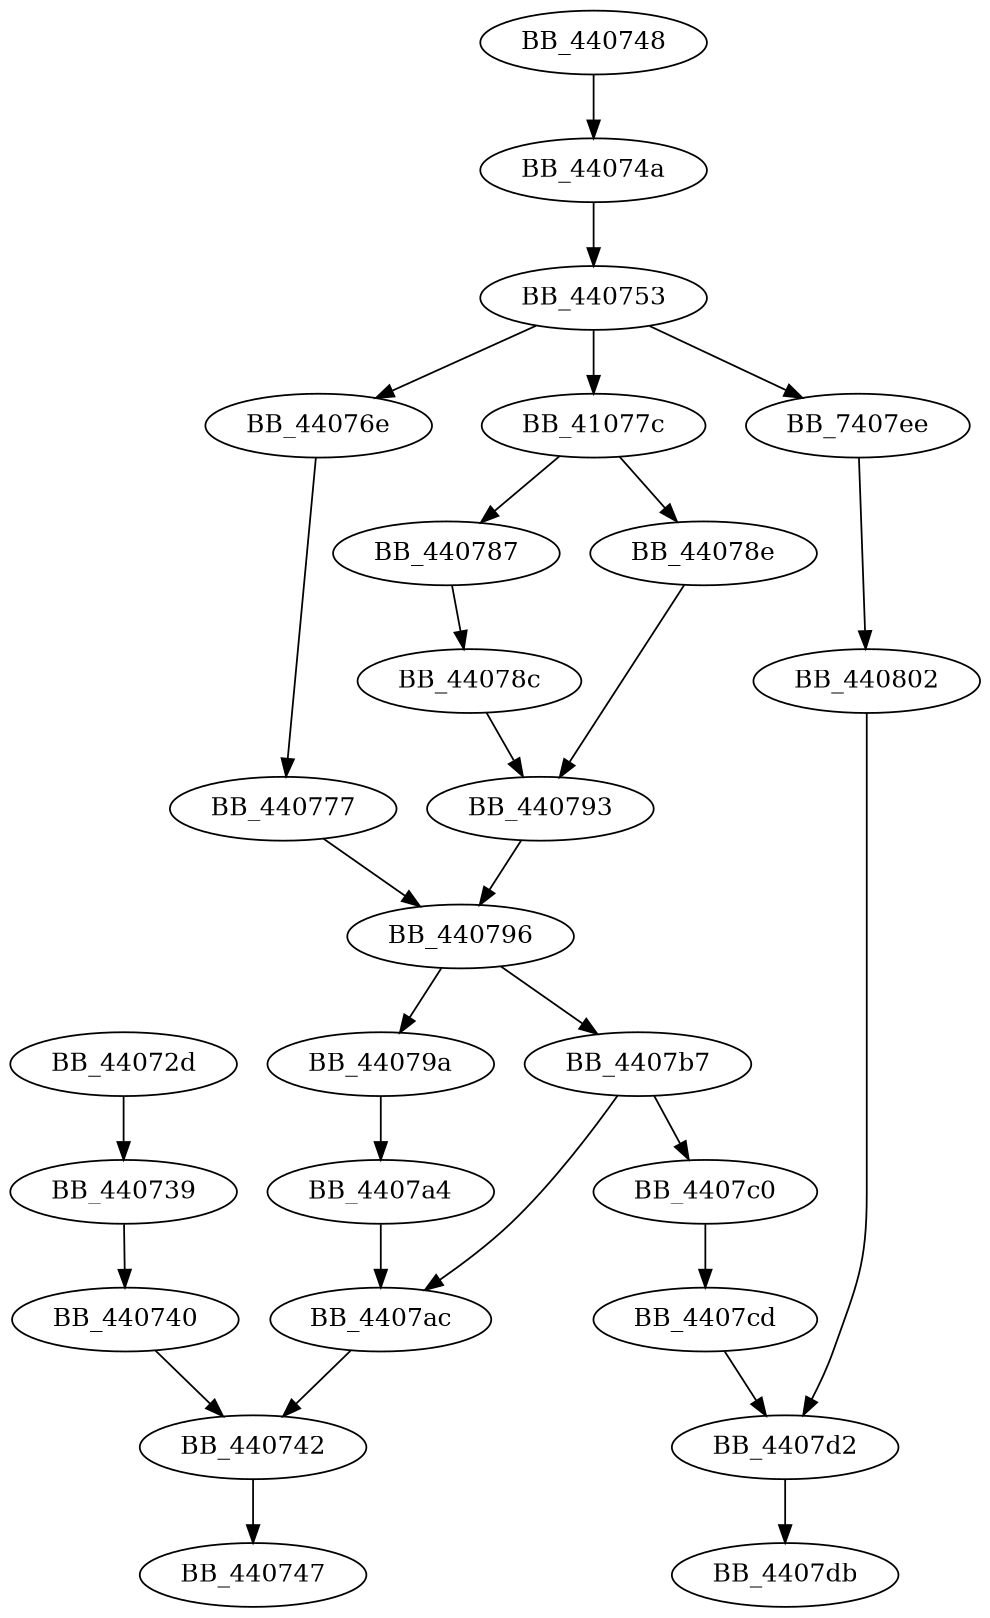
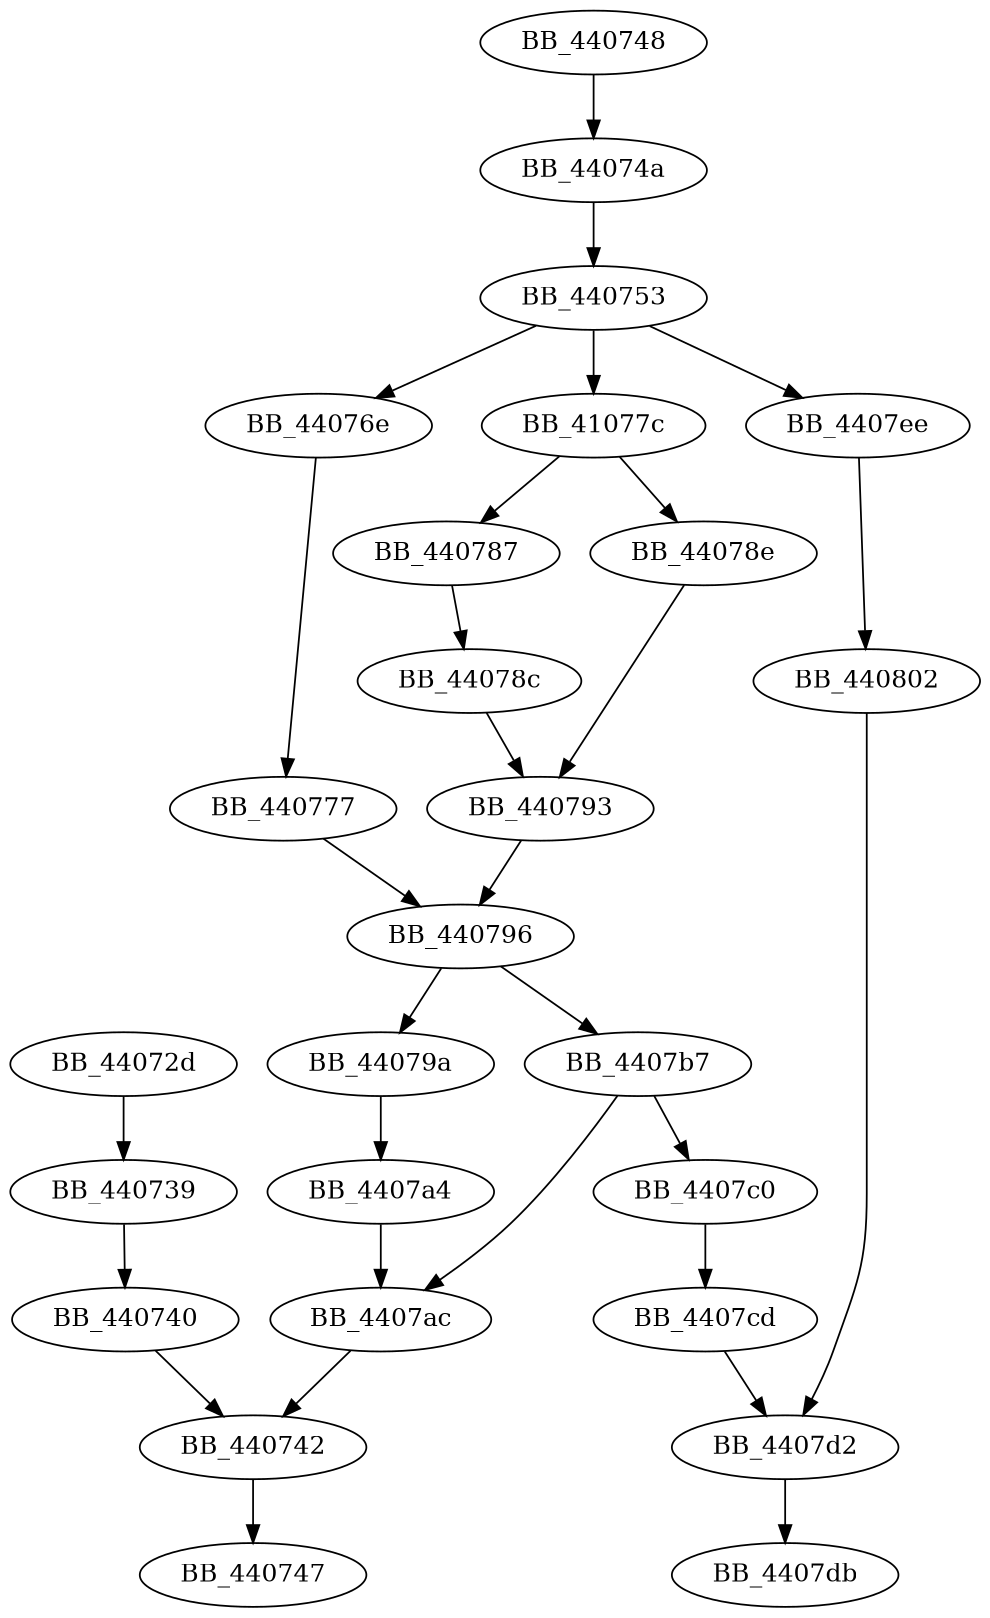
(858, 426) -> (858, 426)
